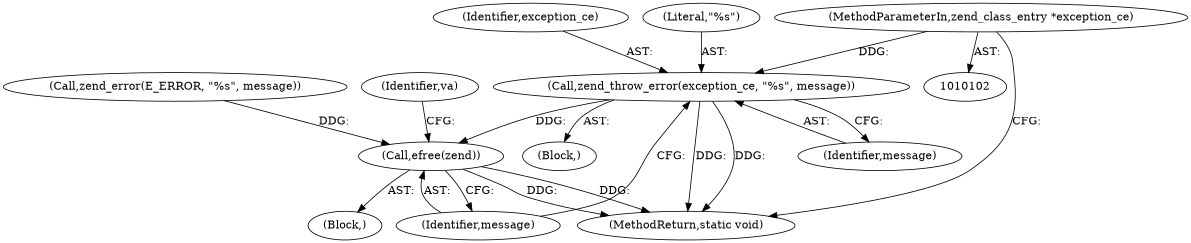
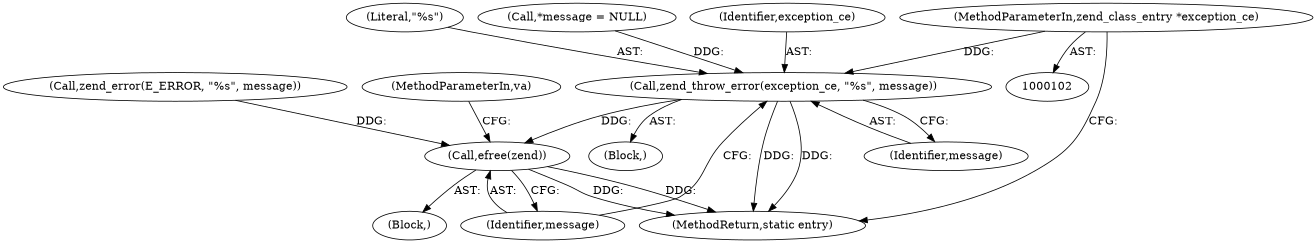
none -> (577, 18)
(420, 87) -> (461, 87)
(965, 87) -> (1047, 87)
(686, 226) -> (752, 226)
